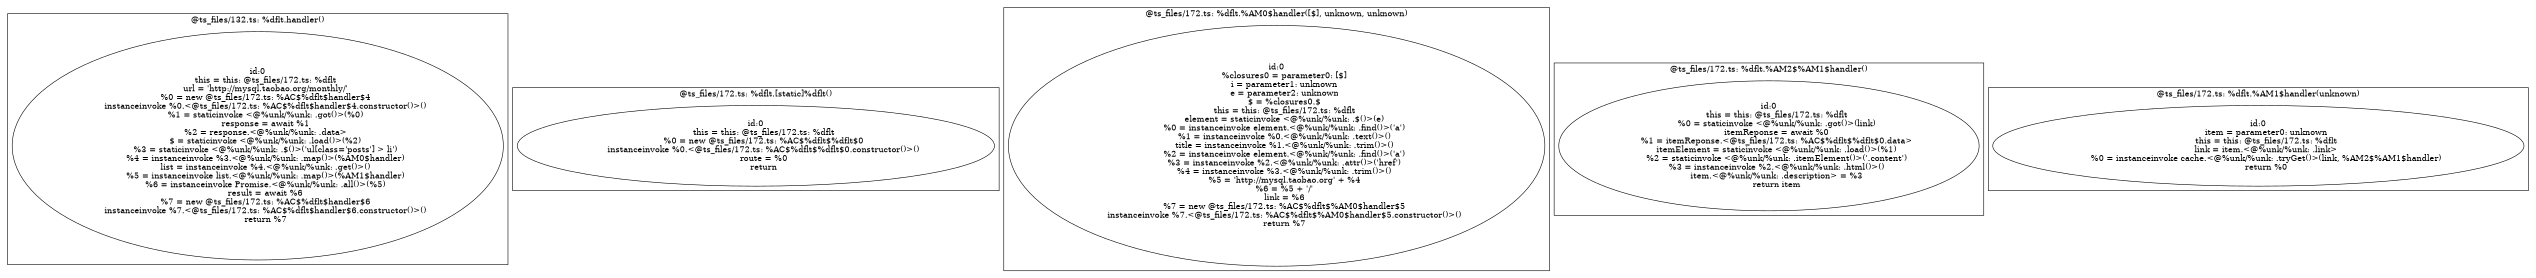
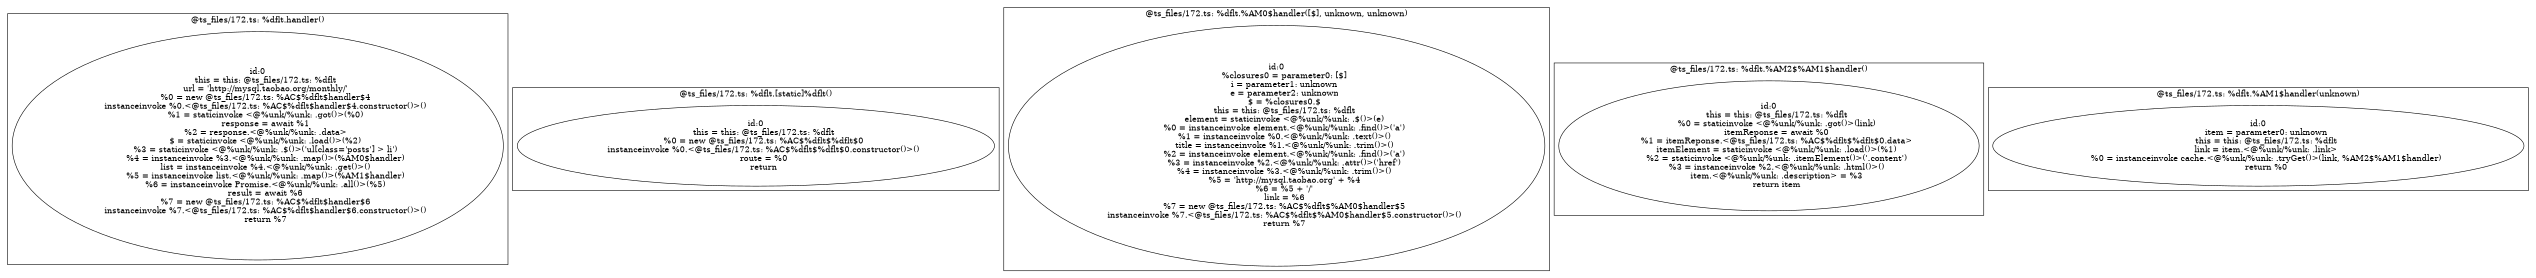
(258, 20) -> (258, 20)
